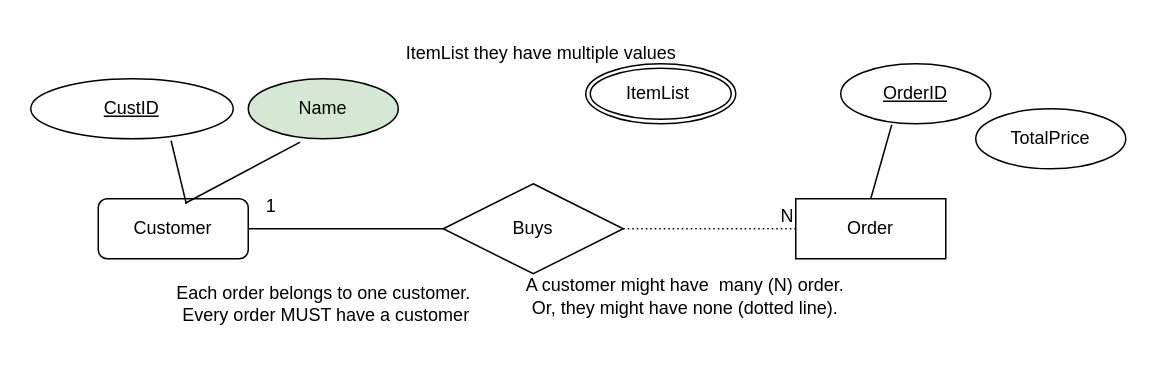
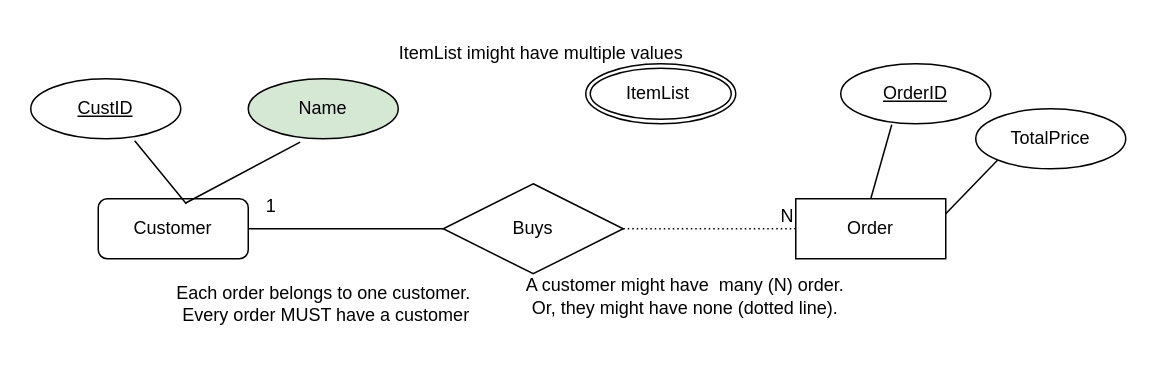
(542, 53) -> (542, 53)
(132, 109) -> (106, 109)
none -> (972, 187)
